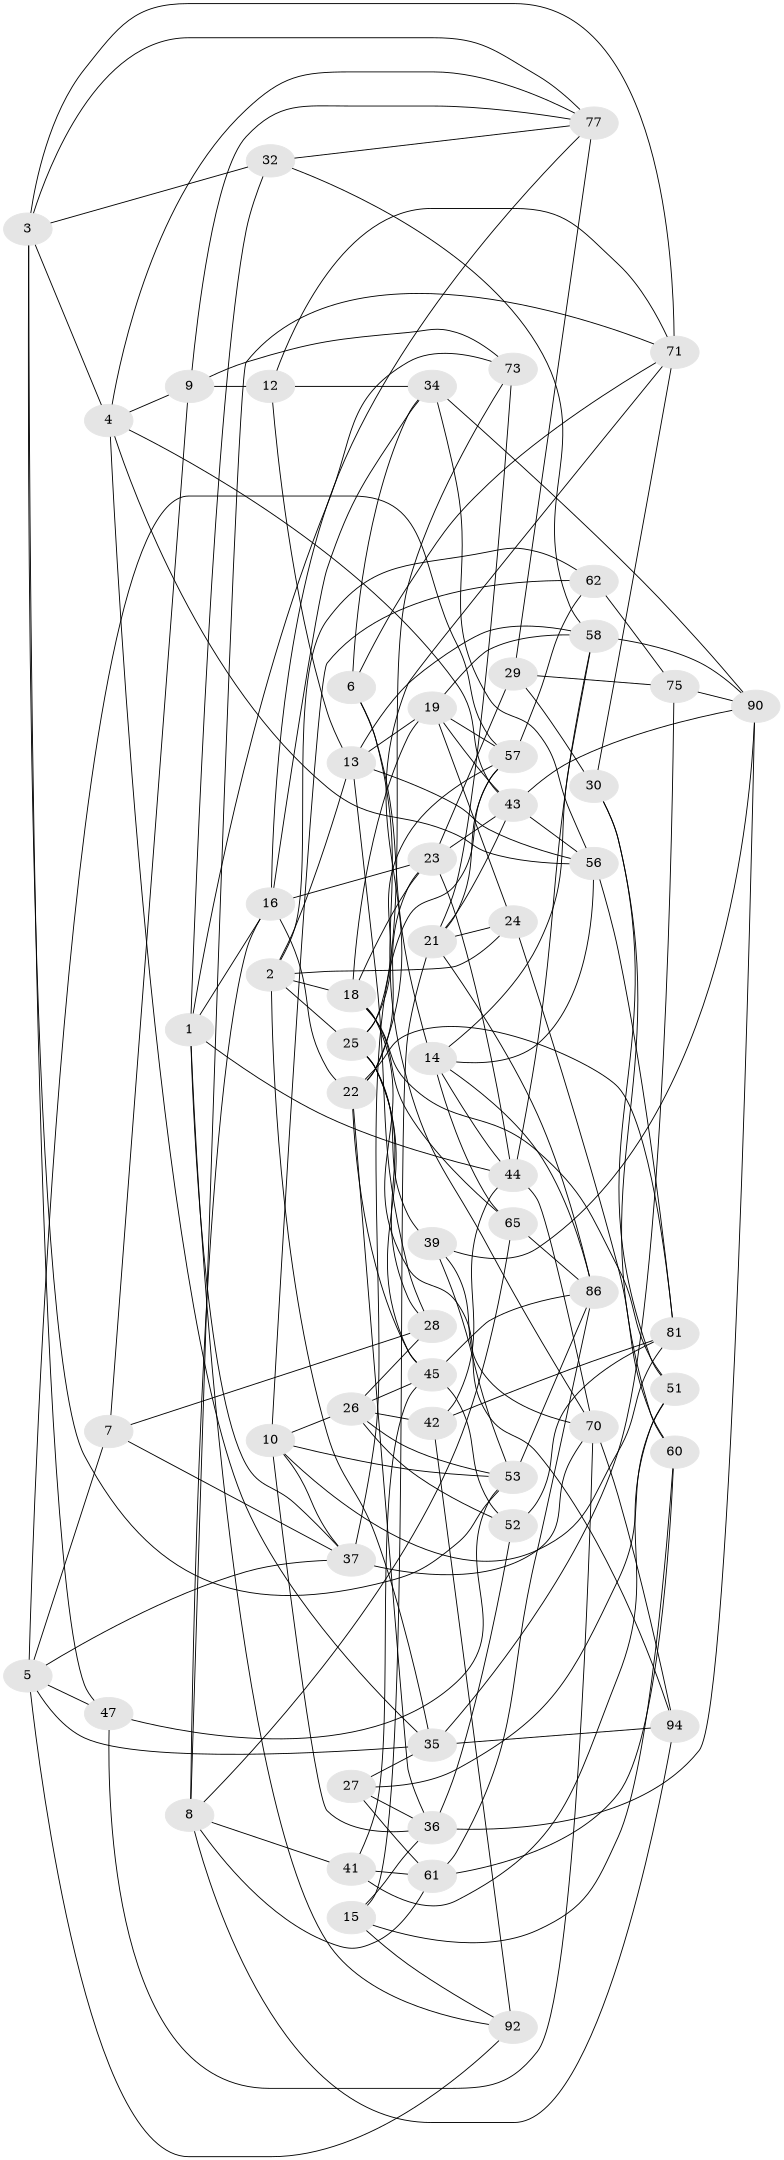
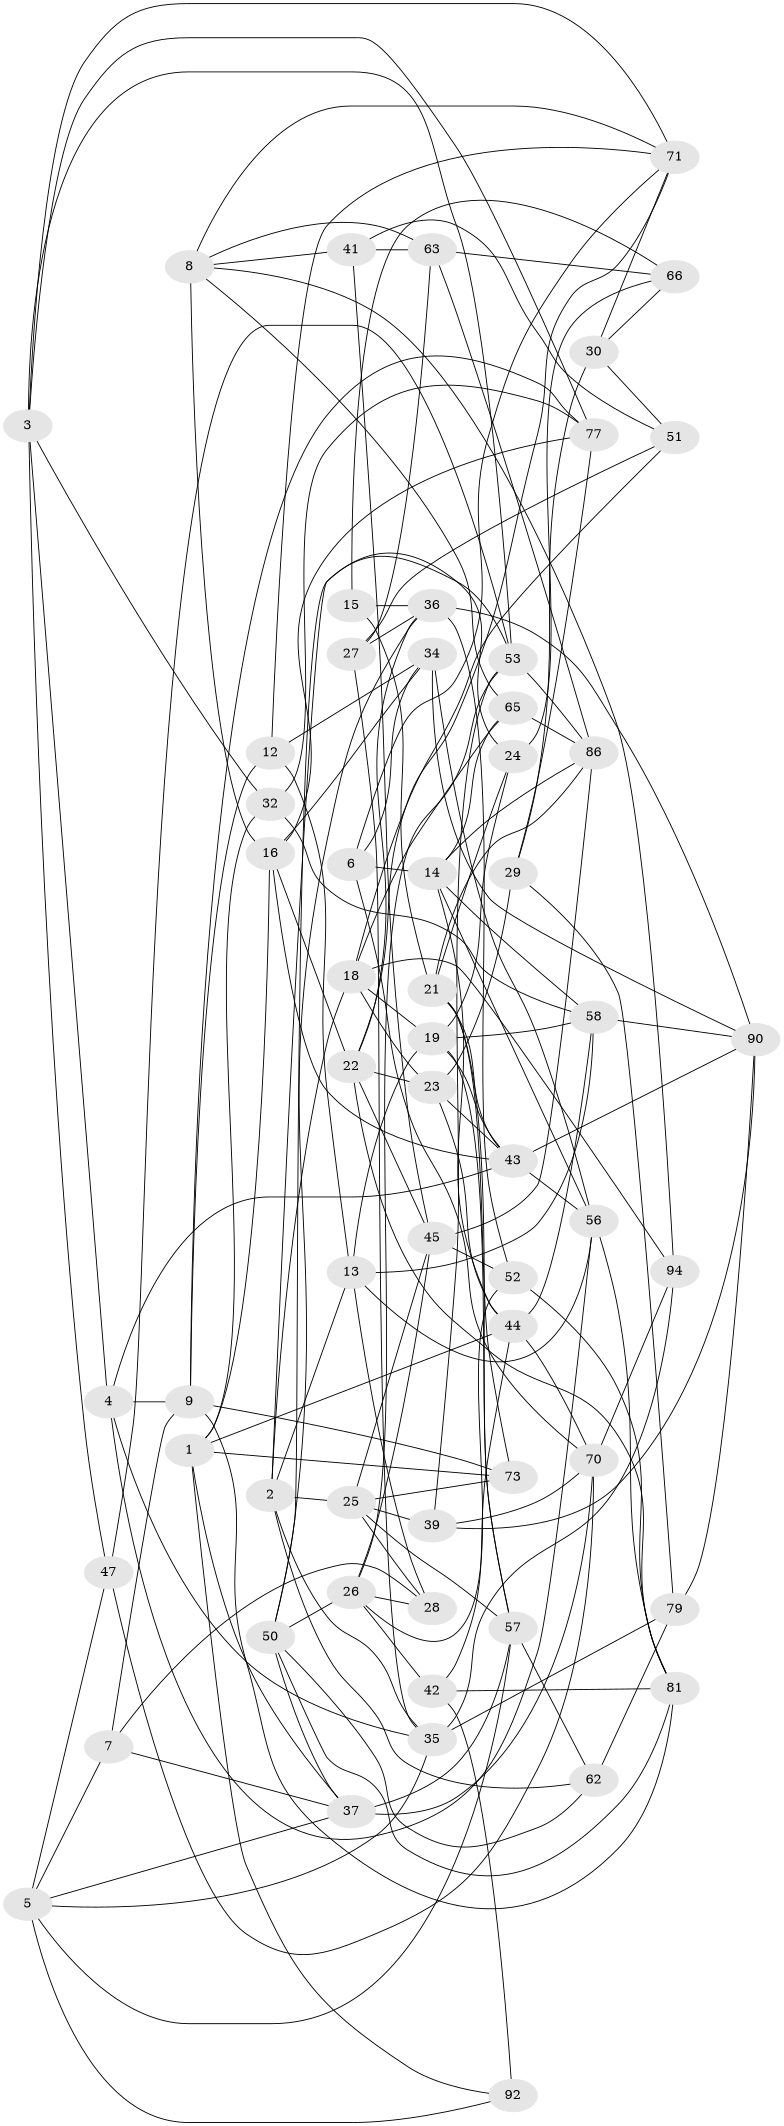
(253, 104) -> none
(675, 687) -> (675, 1609)
(351, 882) -> (315, 1069)
(270, 1440) -> (270, 1637)
(675, 1452) -> (675, 277)
none -> (340, 1846)
(432, 1876) -> (432, 250)
(427, 1978) -> none
